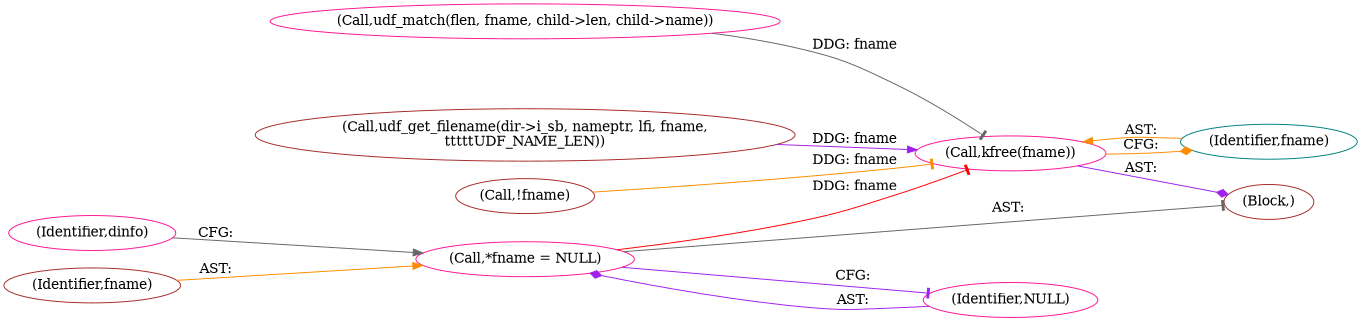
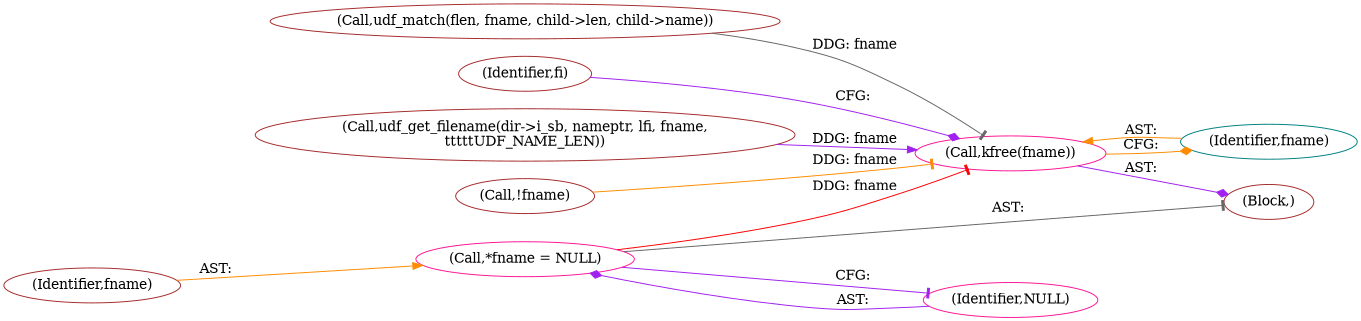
(525, 21) -> (525, 21)
none -> (525, 74)
(92, 233) -> none
